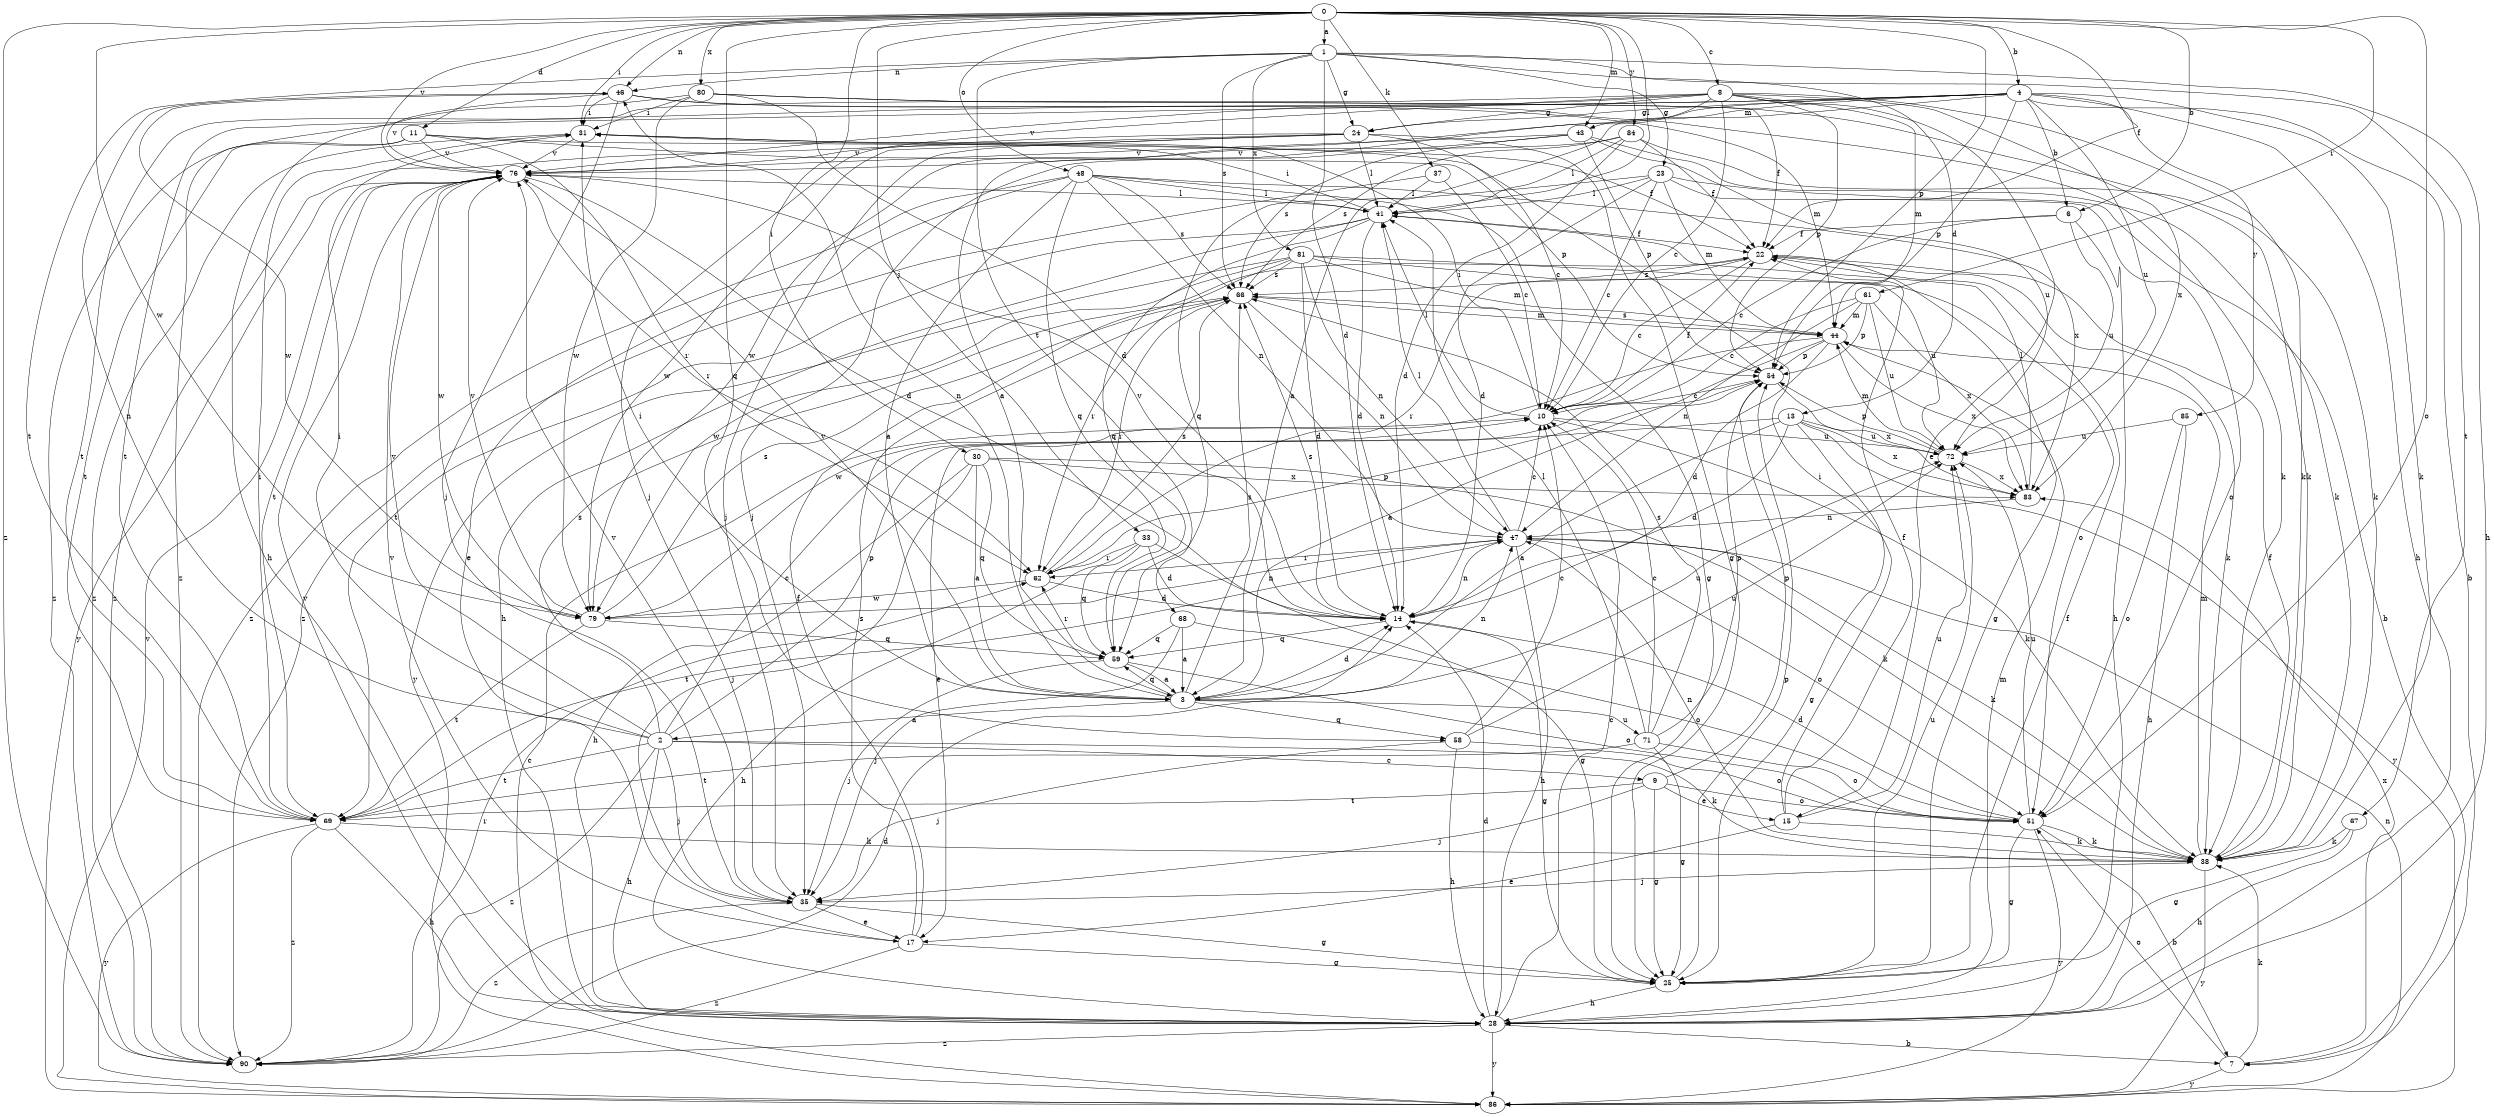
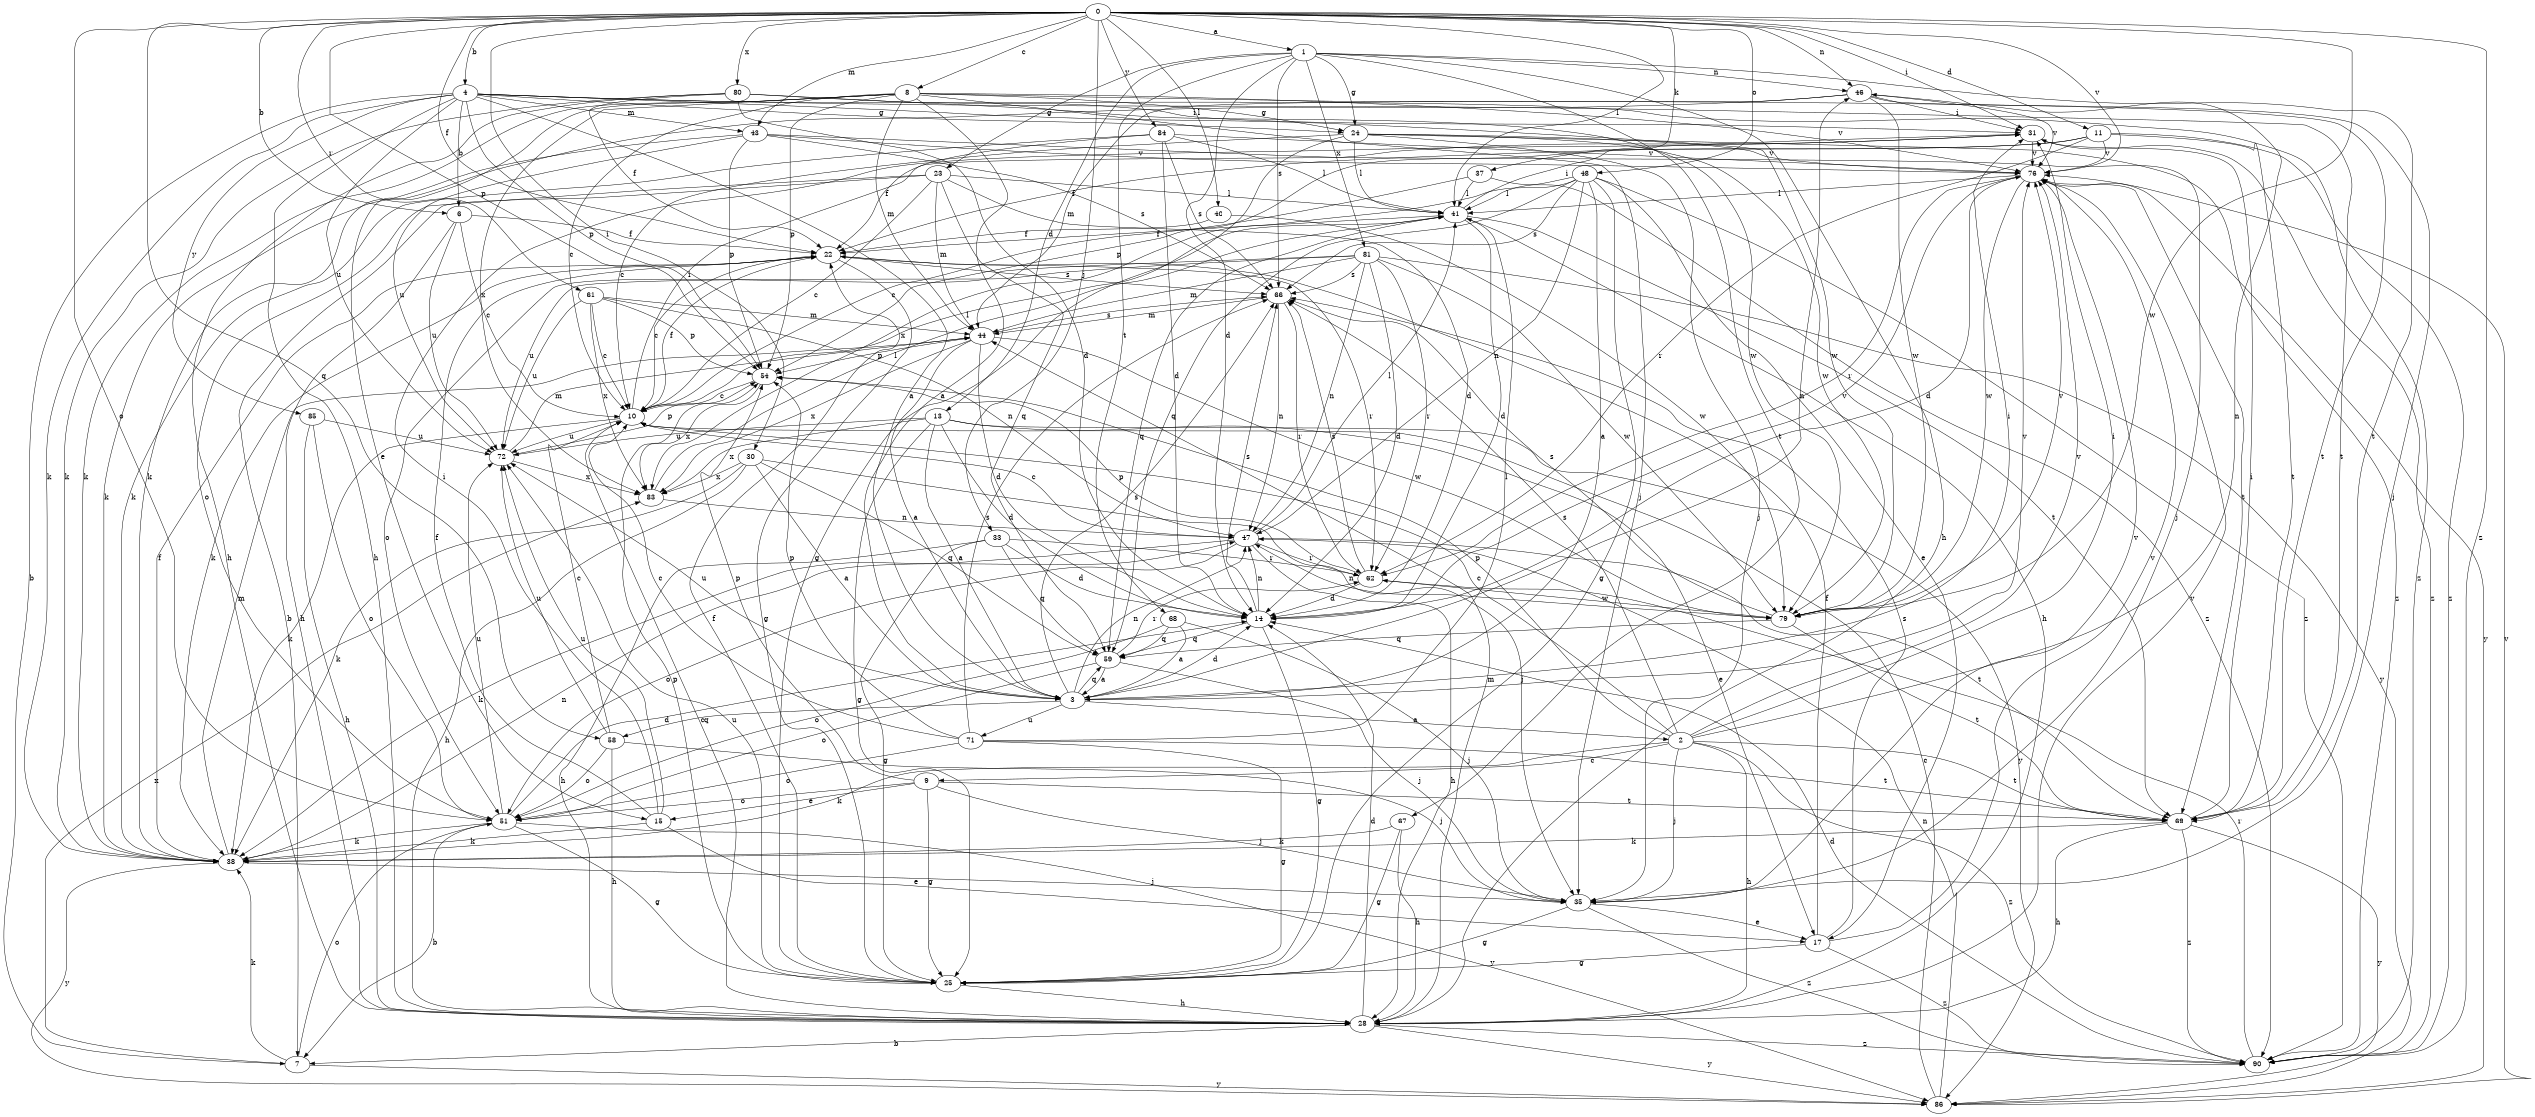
none -> (1219, 214)
